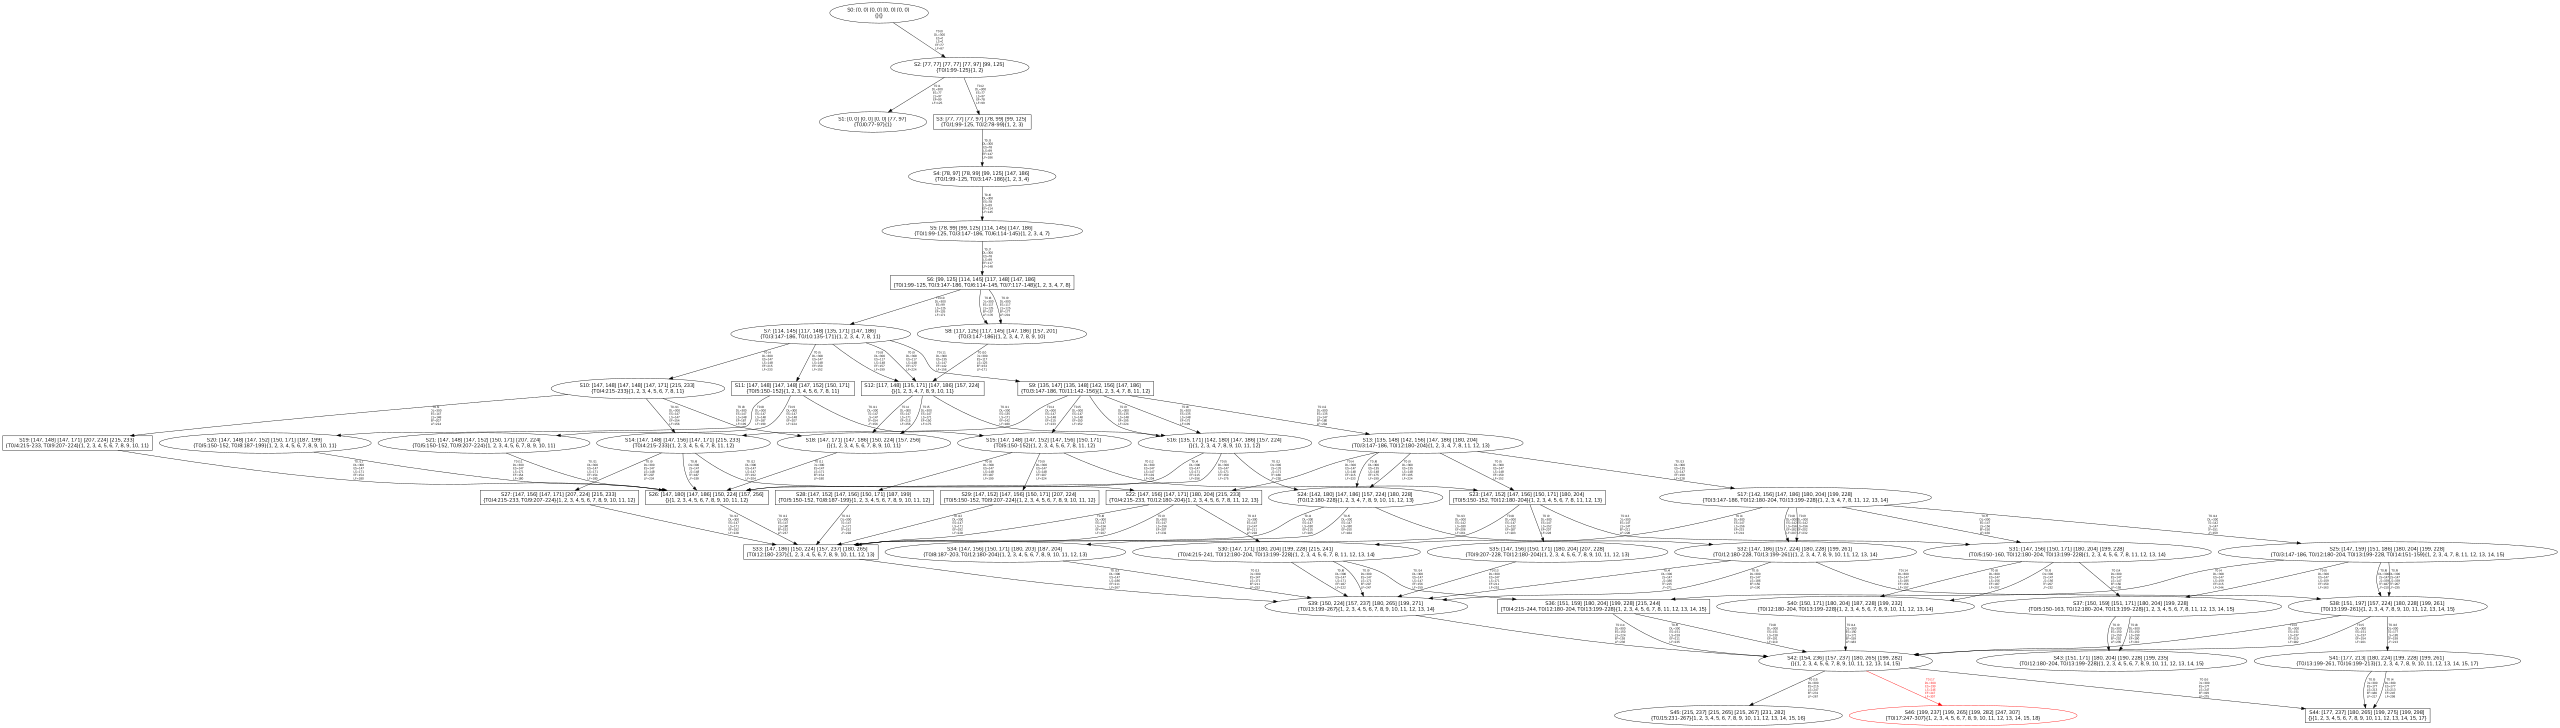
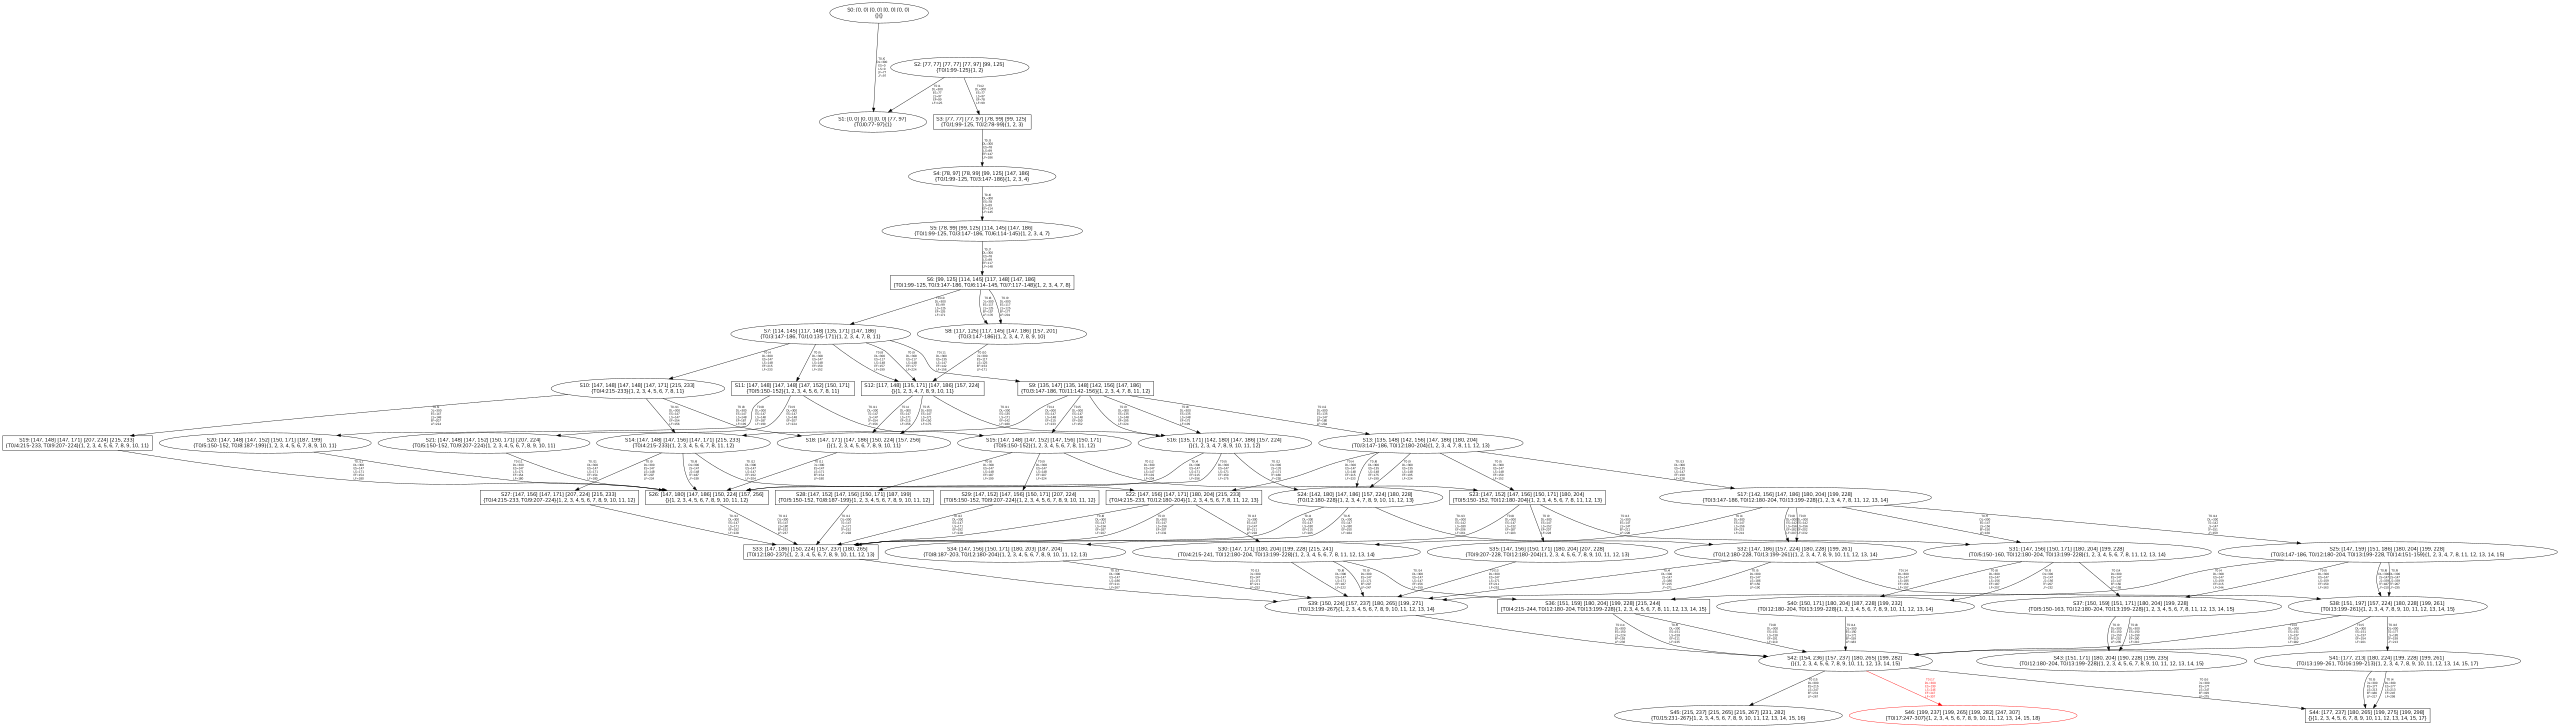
(918, 39) -> (876, 66)
